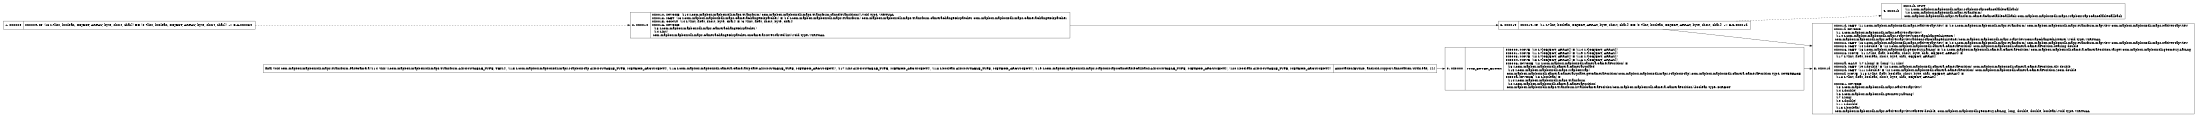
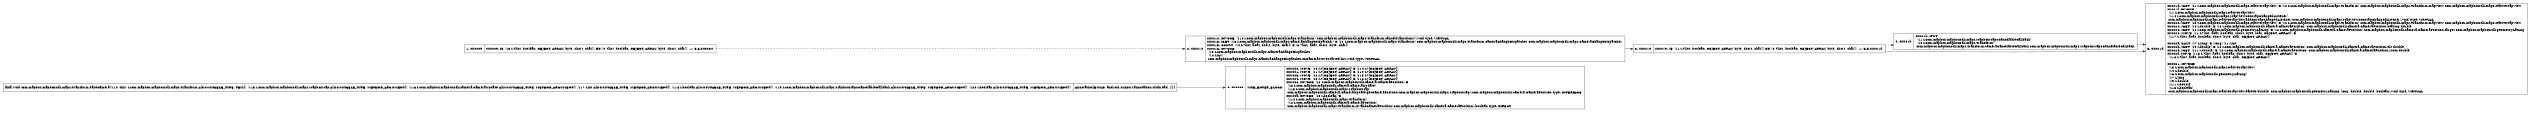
(1807, 69) -> (2140, 44)
